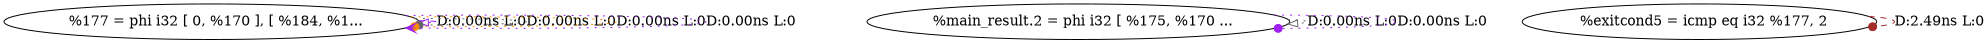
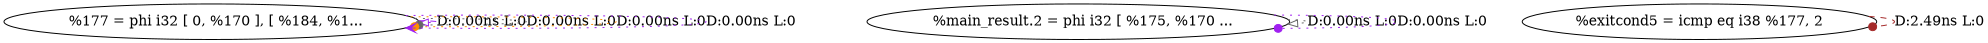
(1699, 22) -> (1699, 22)
